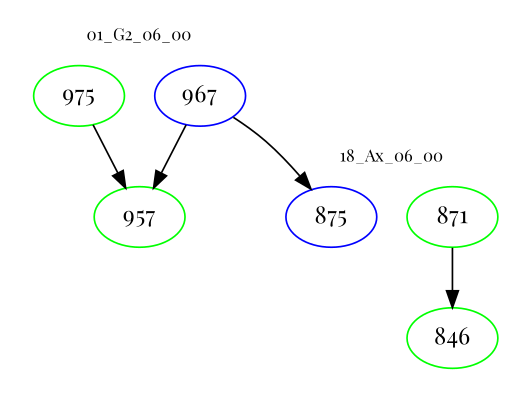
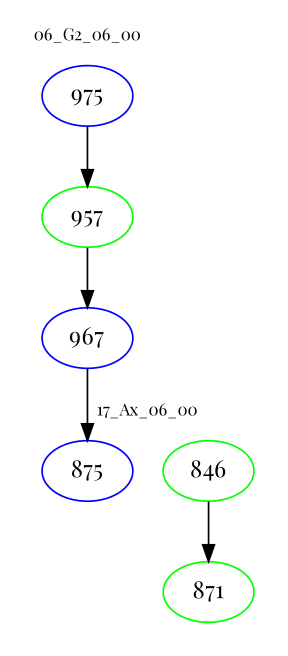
(140, 36) -> (87, 36)
(79, 96) -> (87, 96)
(174, 149) -> (87, 269)
(392, 157) -> (148, 411)
(452, 269) -> (209, 523)
